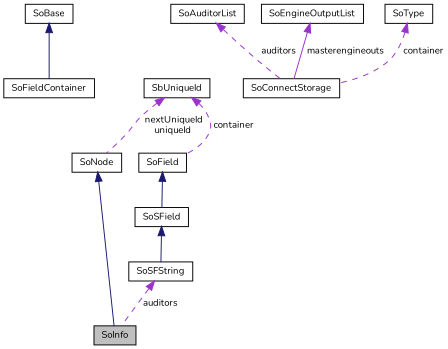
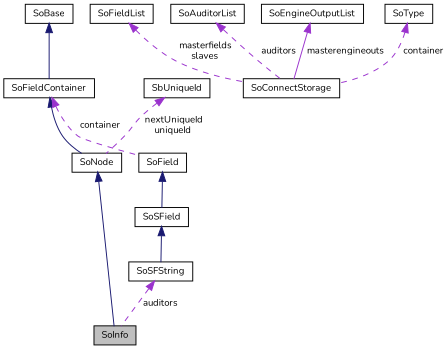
none -> (122, 14)
(210, 132) -> (90, 141)
none -> (61, 134)
